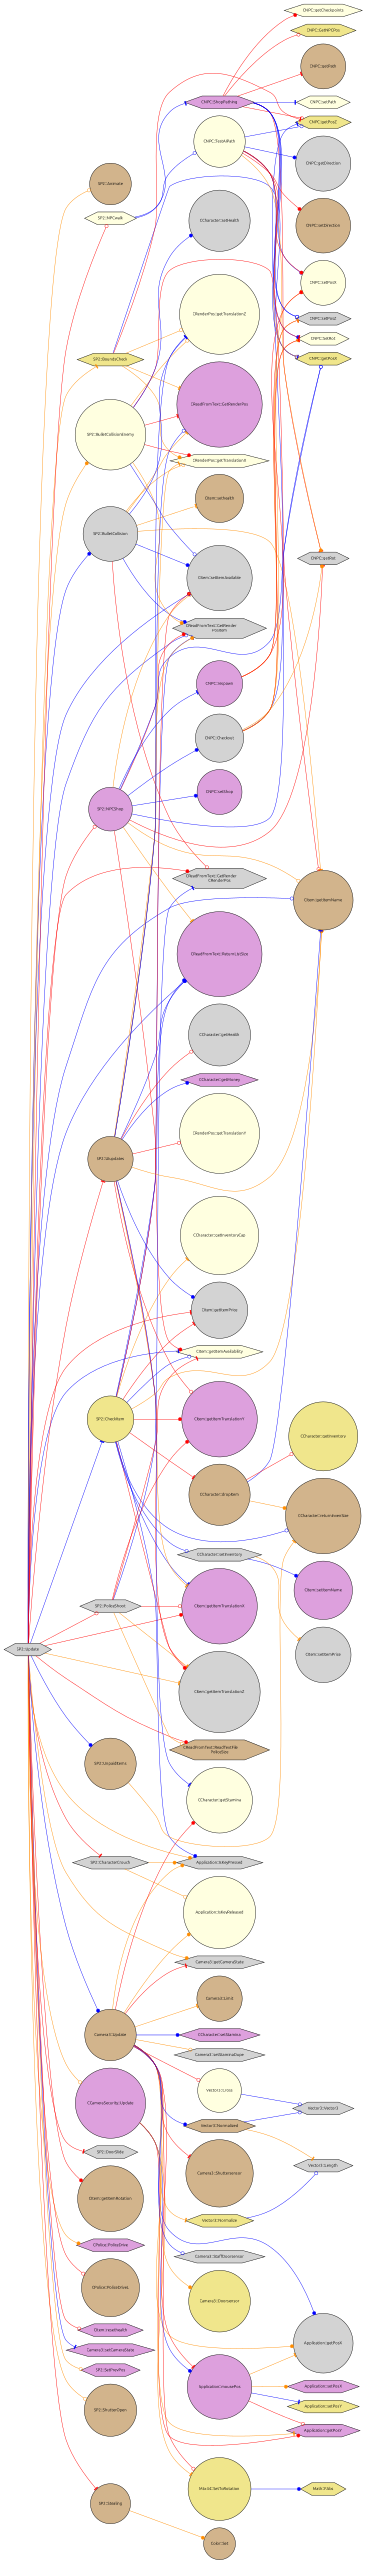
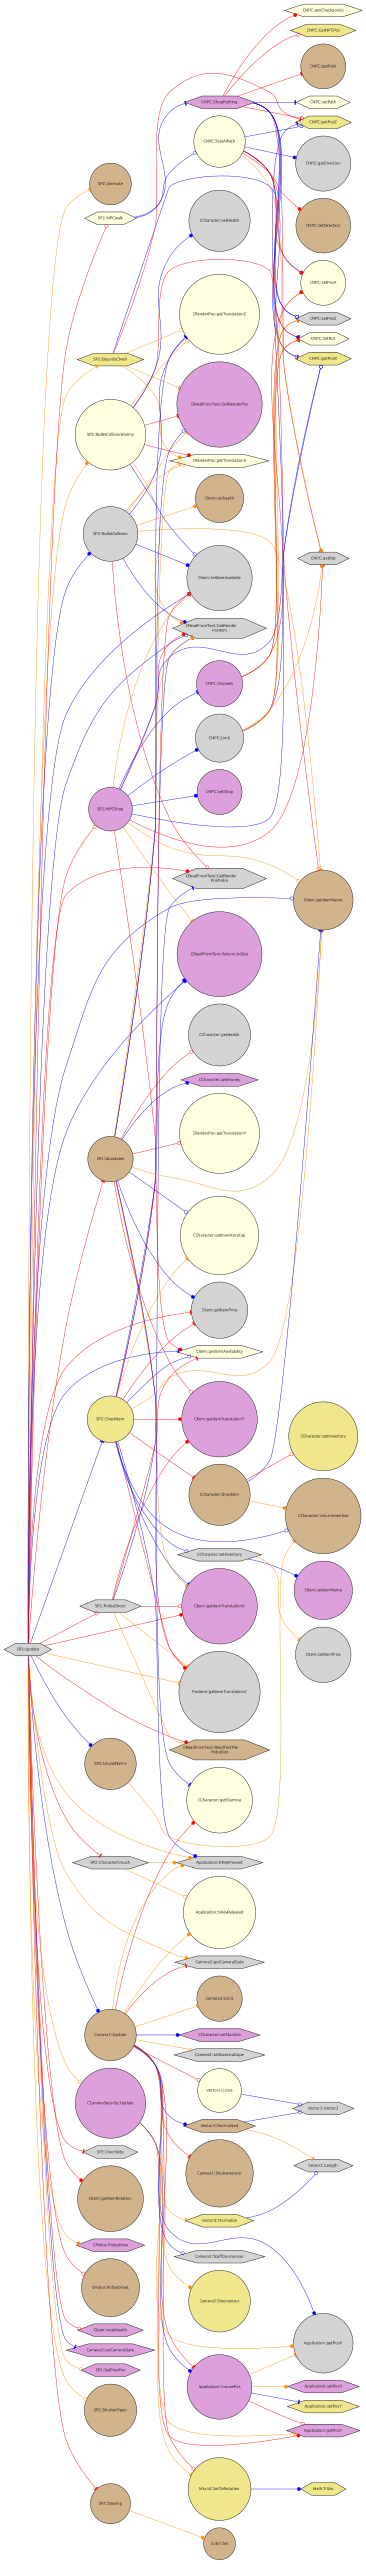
(166, 516) -> (166, 516)
(220, 738) -> (220, 738)
(220, 879) -> (220, 879)
(32, 911) -> (32, 911)
(154, 1060) -> (161, 1194)
(220, 1692) -> (220, 1692)
